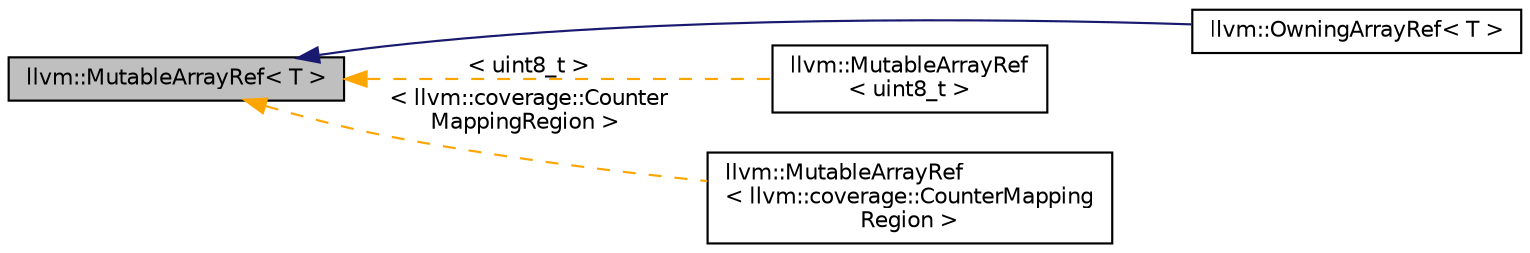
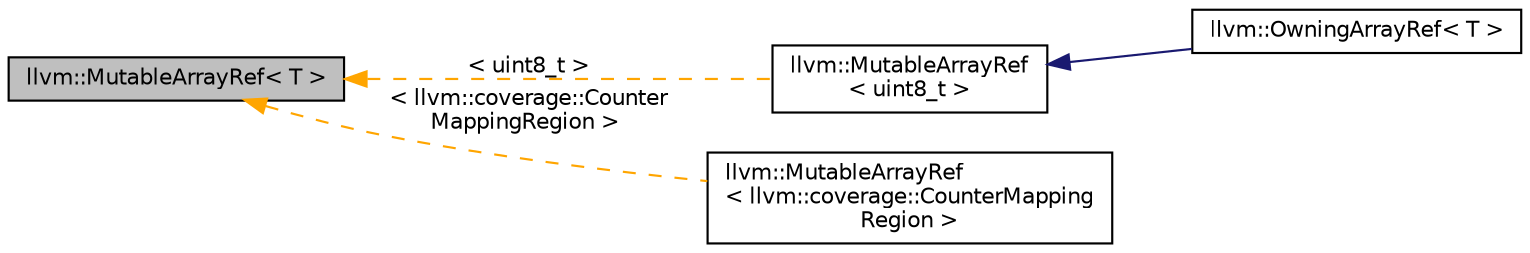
(755, 23) -> (1131, 55)
